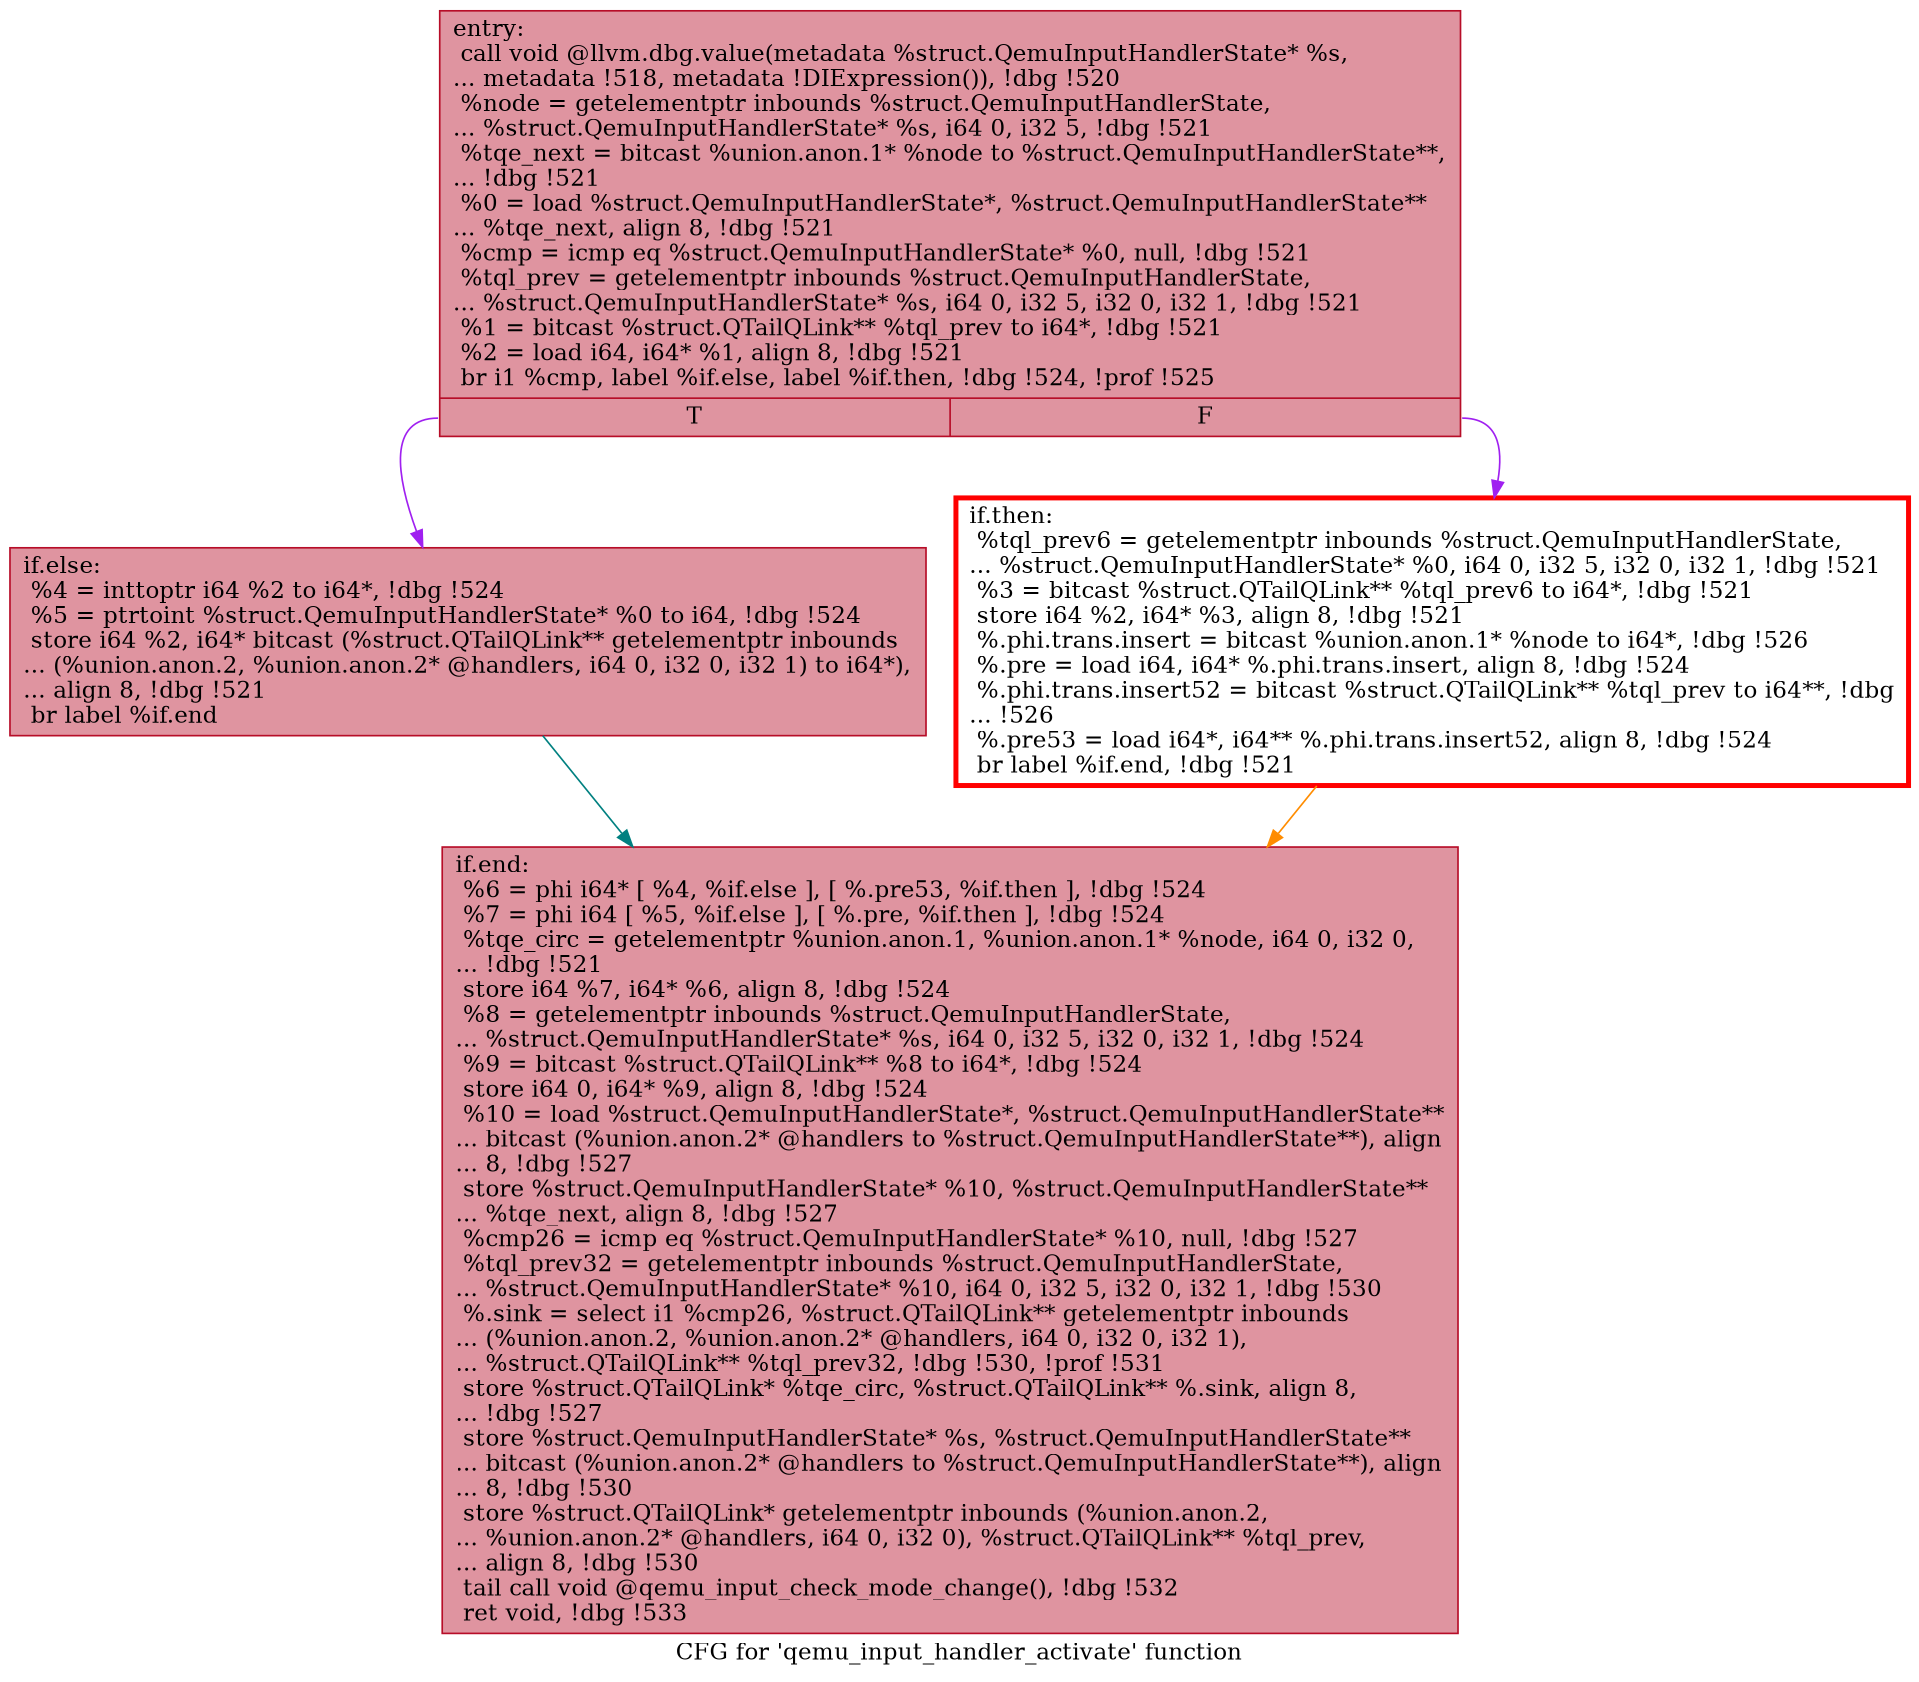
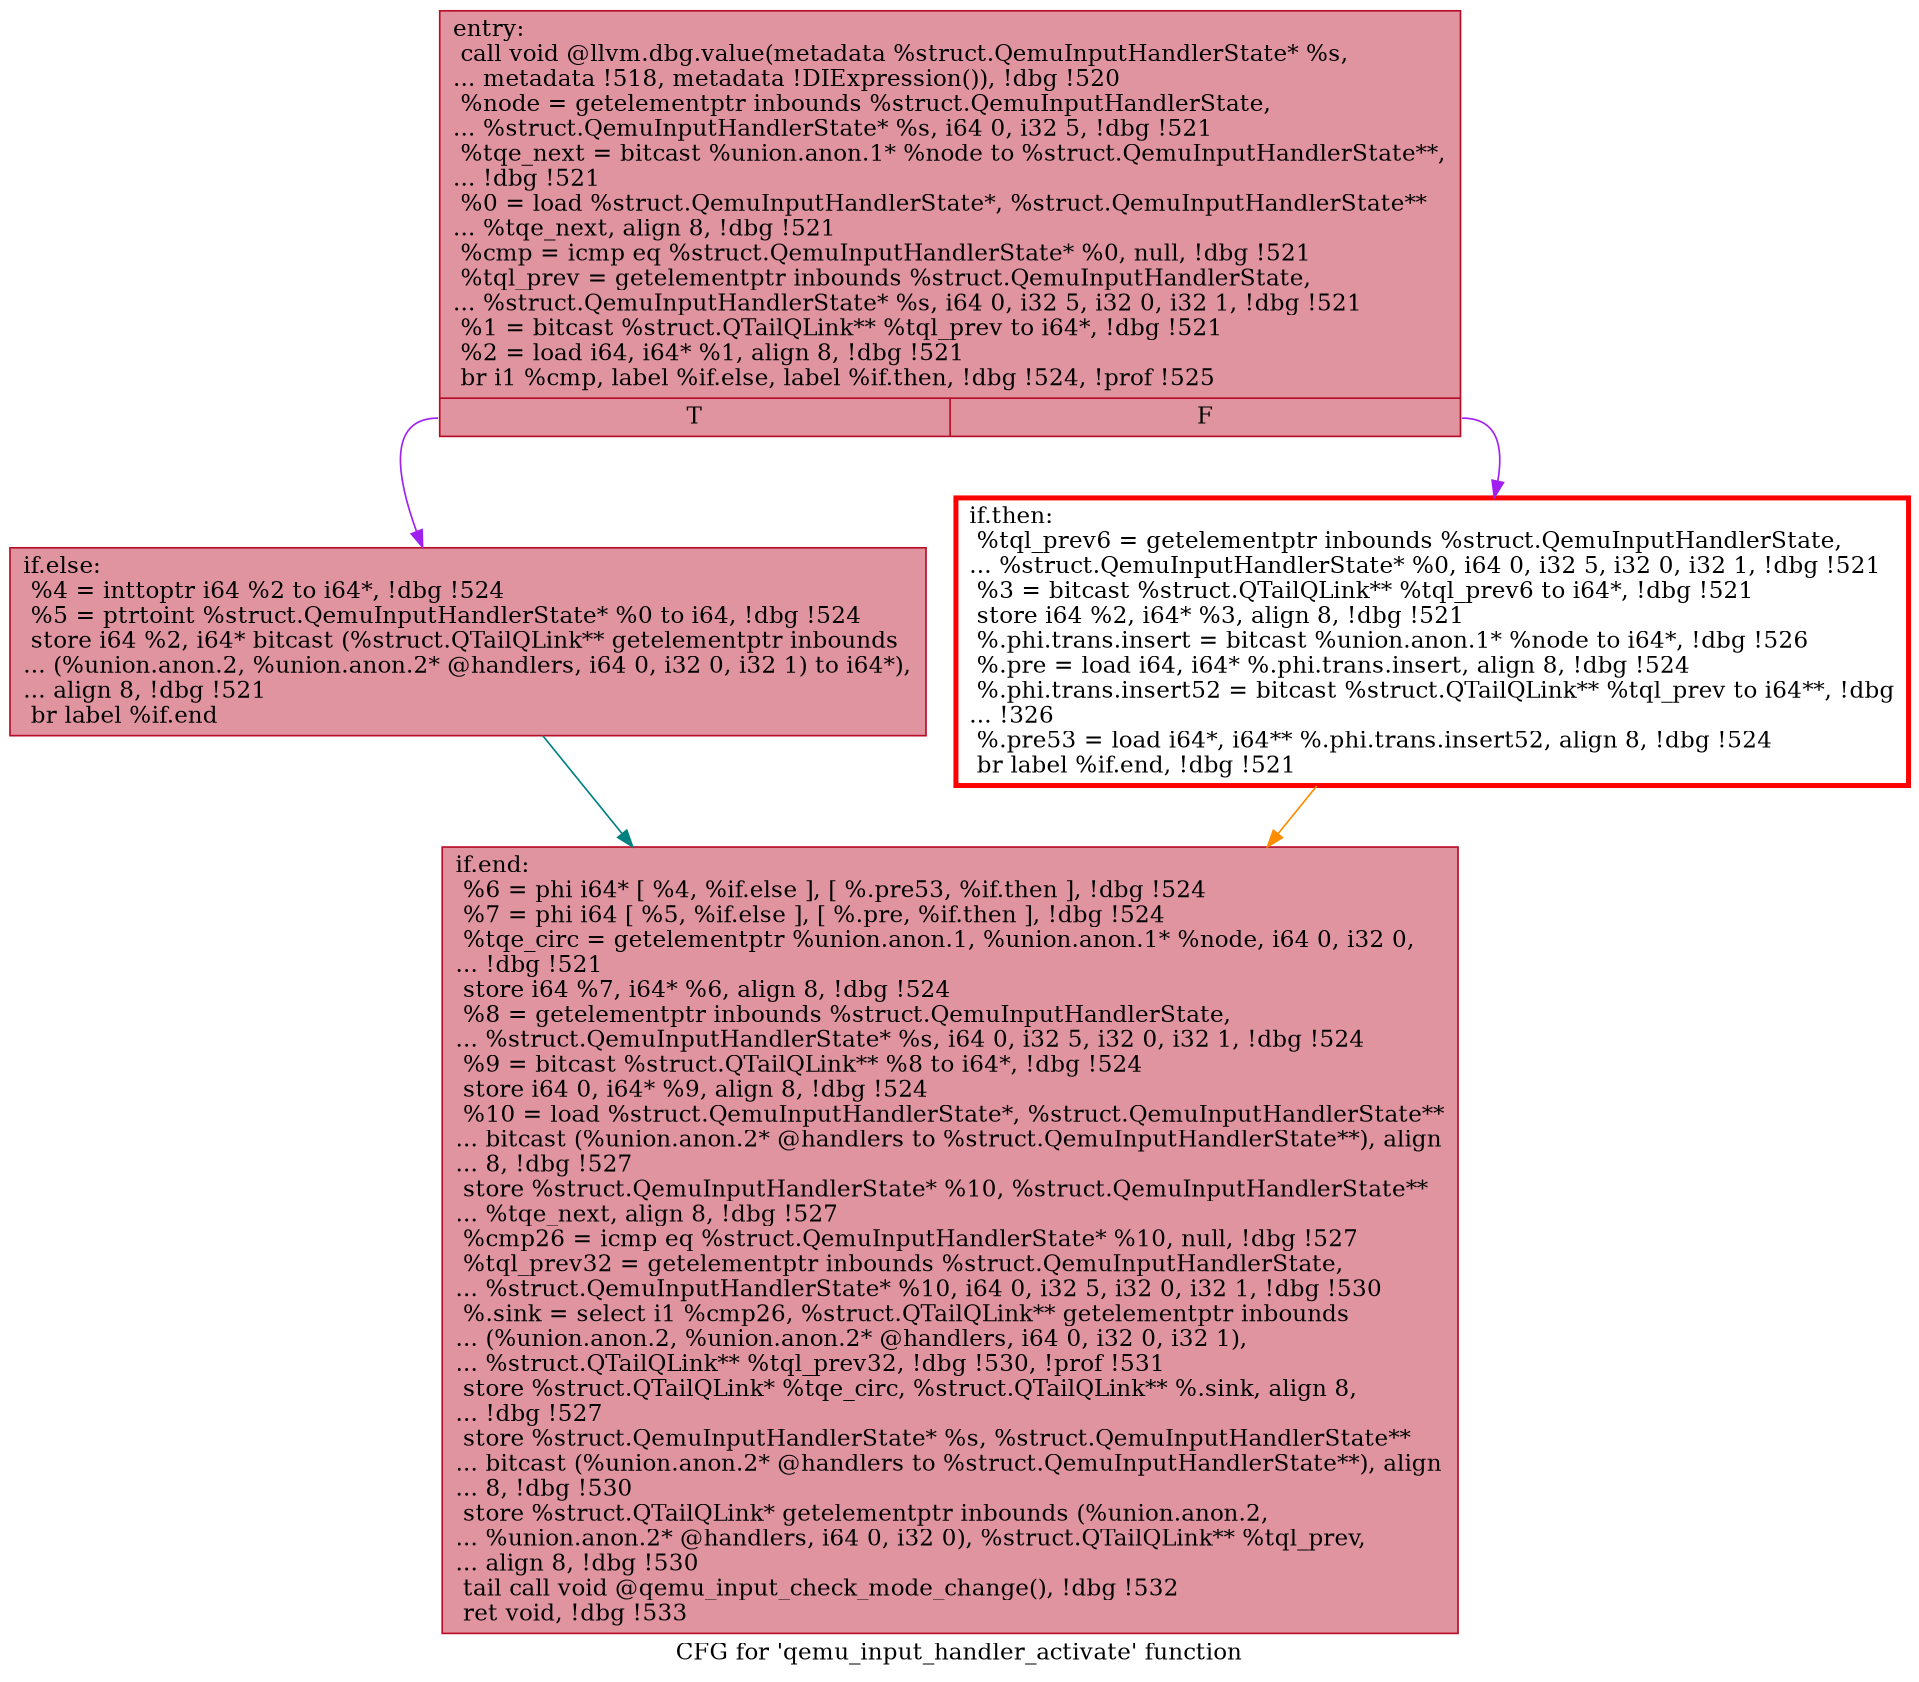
(1012, 716) -> (1012, 716)
